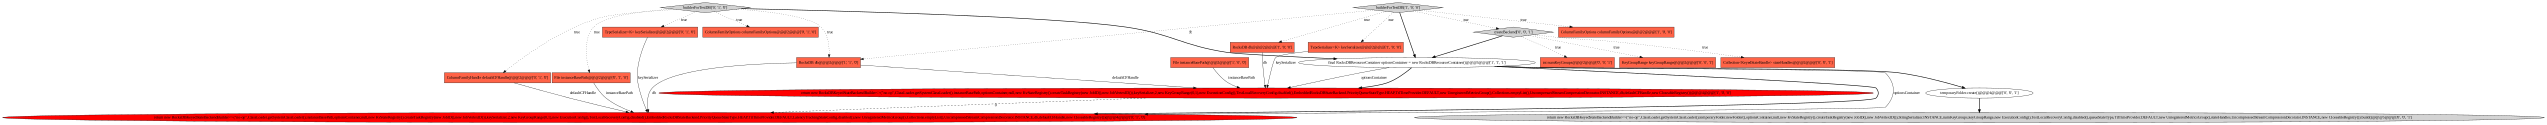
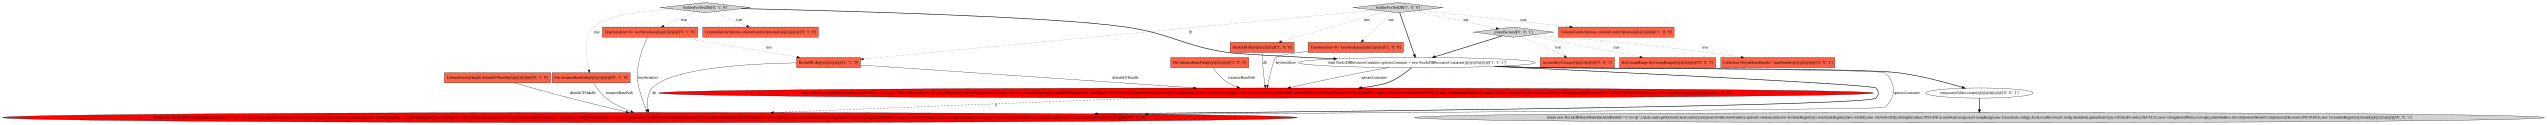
(794, 16) -> (738, 47)
(585, 23) -> none
